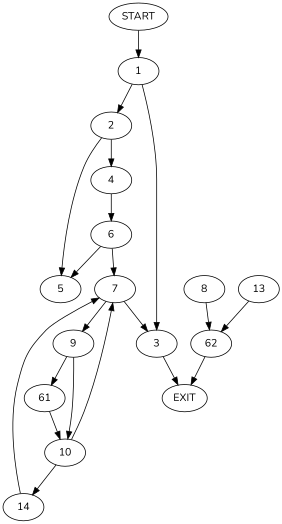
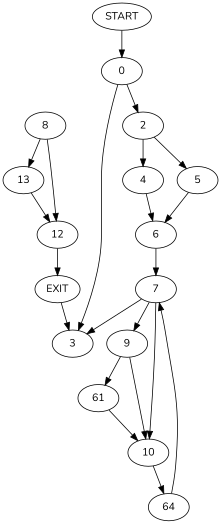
(139, 71) -> (122, 71)
none -> (36, 149)
(89, 259) -> (179, 204)
(211, 344) -> (58, 235)
(169, 367) -> (64, 313)
(96, 376) -> (154, 367)
(23, 507) -> (169, 507)
